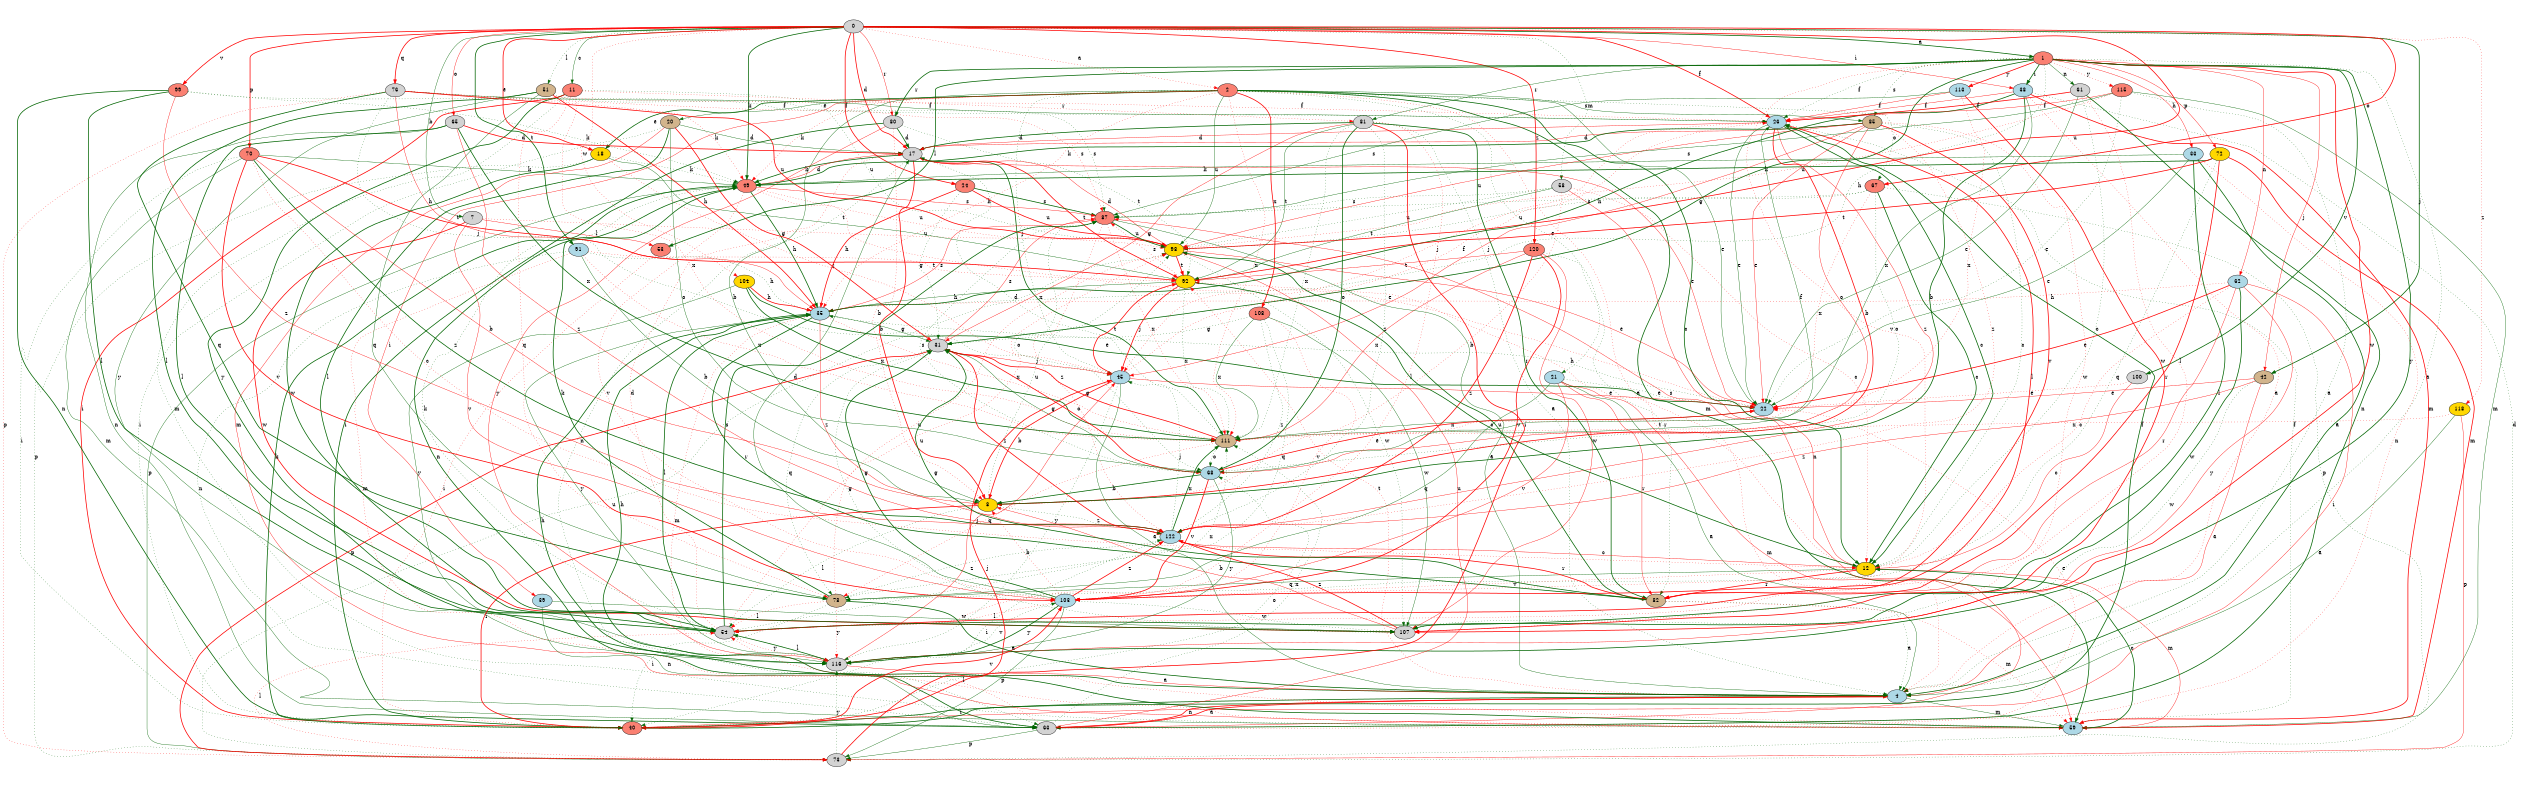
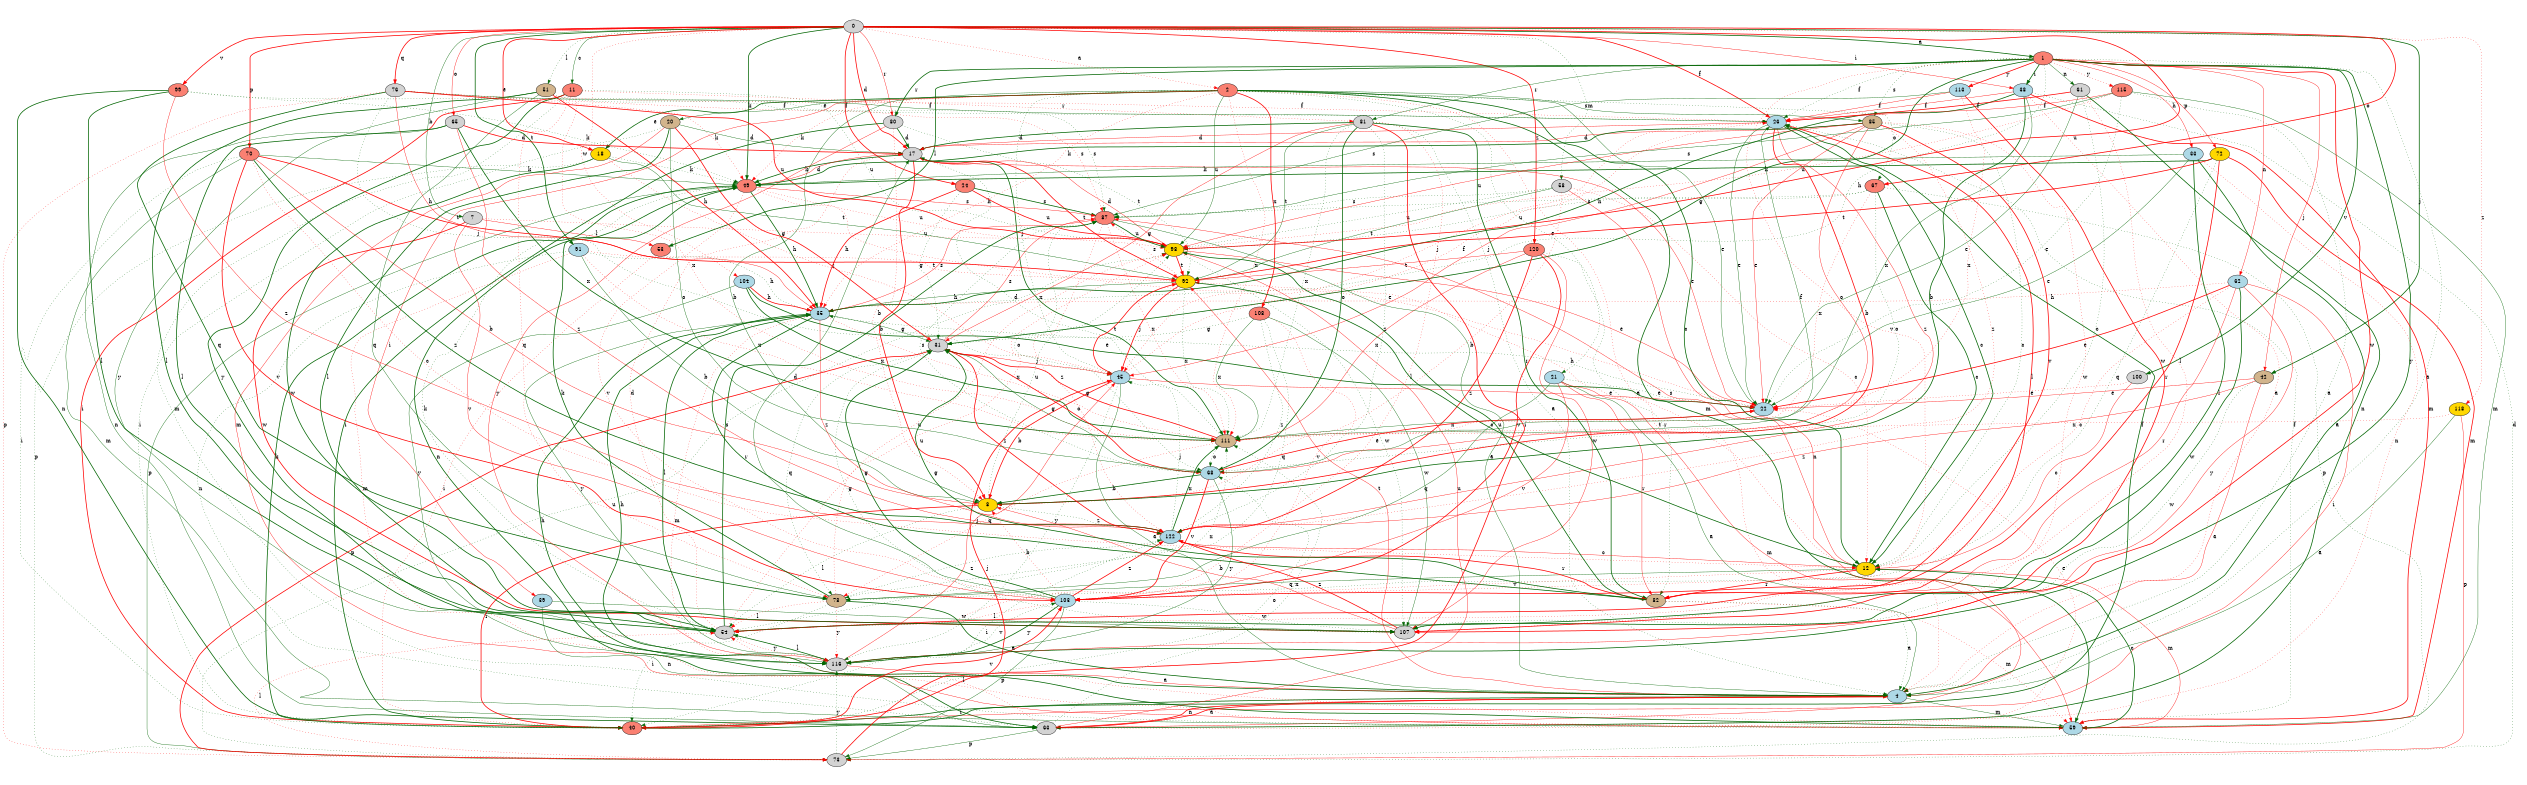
(744, 282) -> (744, 282)
(566, 538) -> none
(1420, 666) -> (1420, 666)
